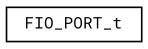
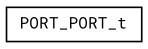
(74, 24) -> (74, 24)
